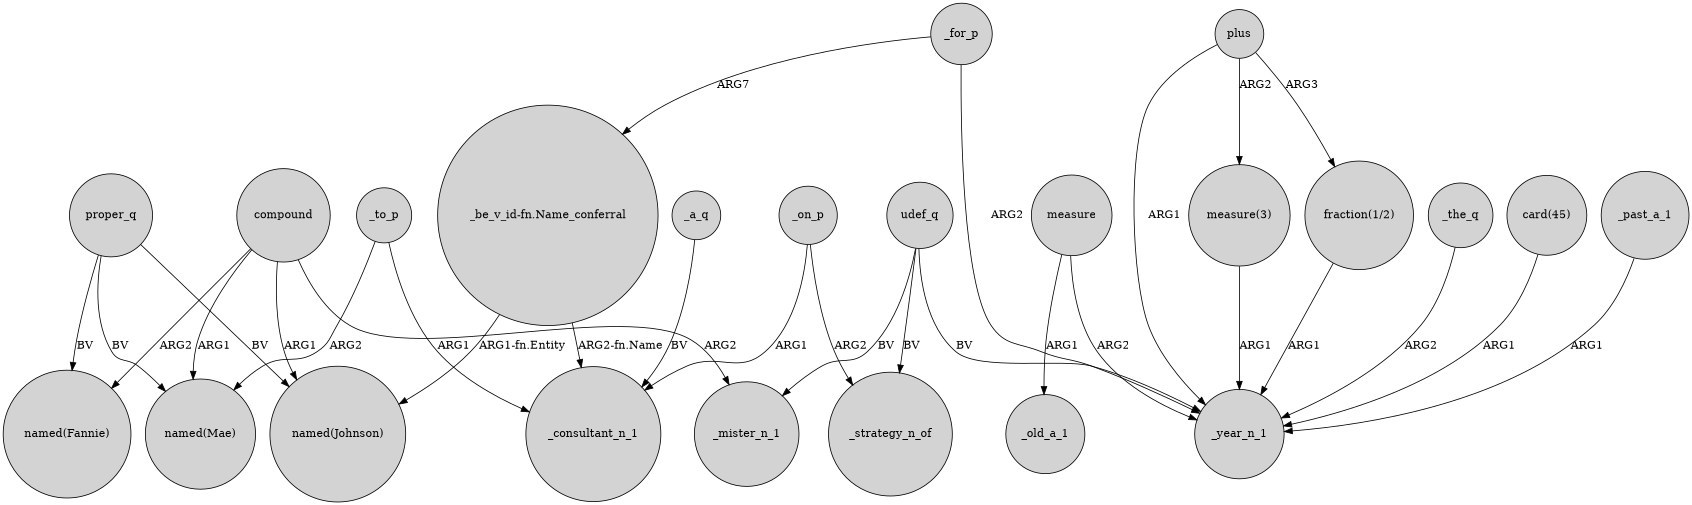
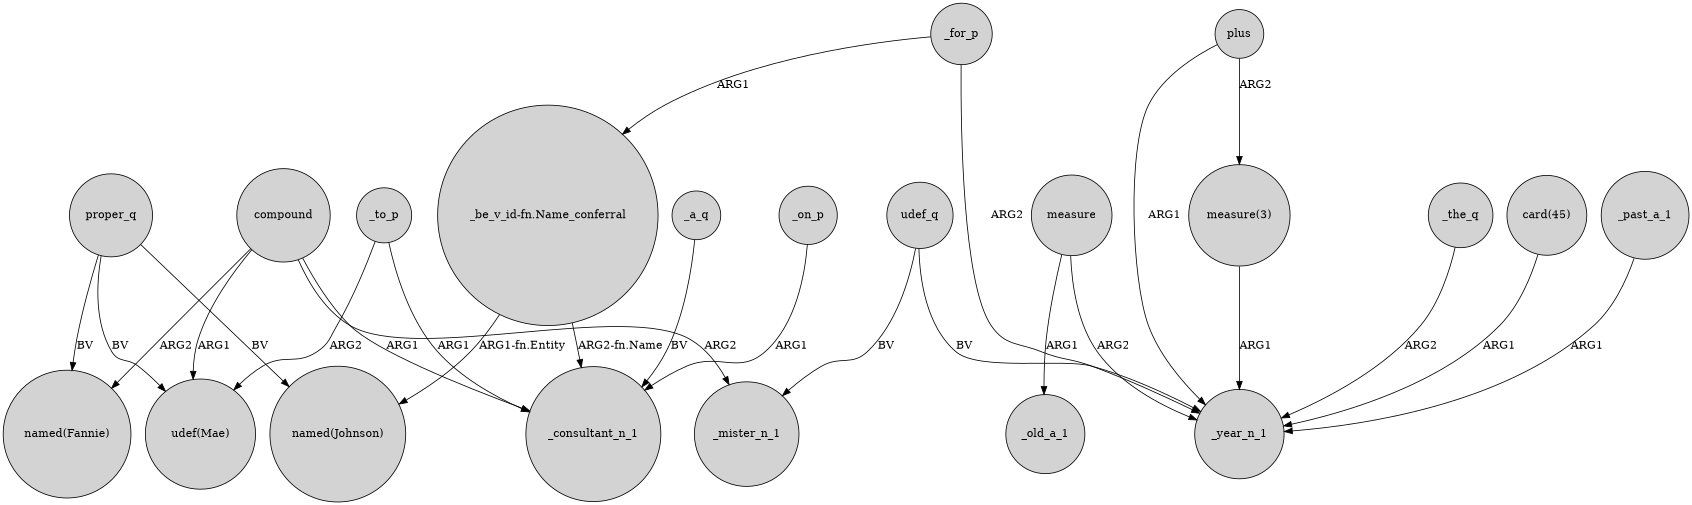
(734, 85) -> (734, 85)
(1359, 215) -> none
(278, 318) -> (396, 355)
(200, 434) -> (200, 434)
(890, 434) -> none
